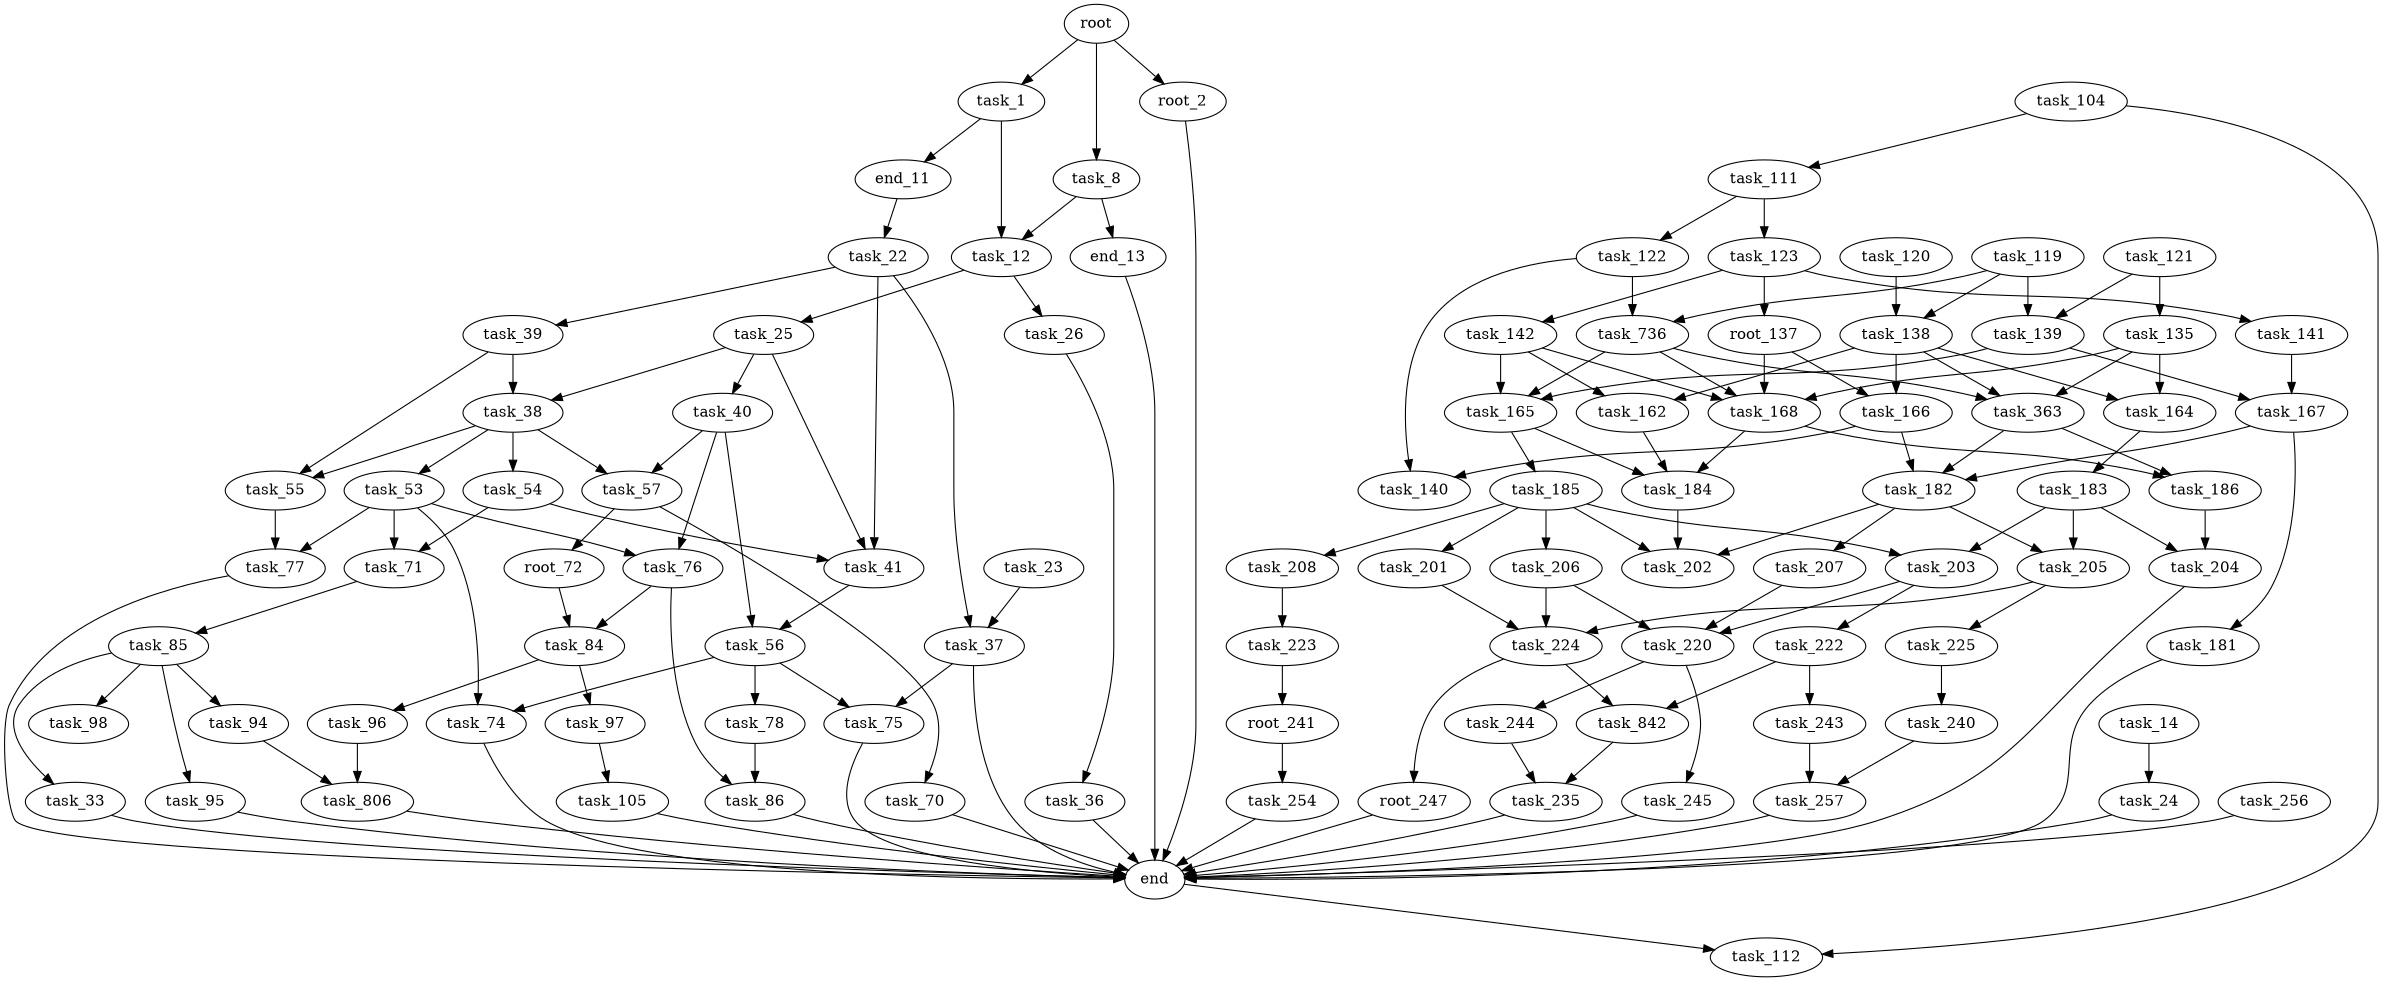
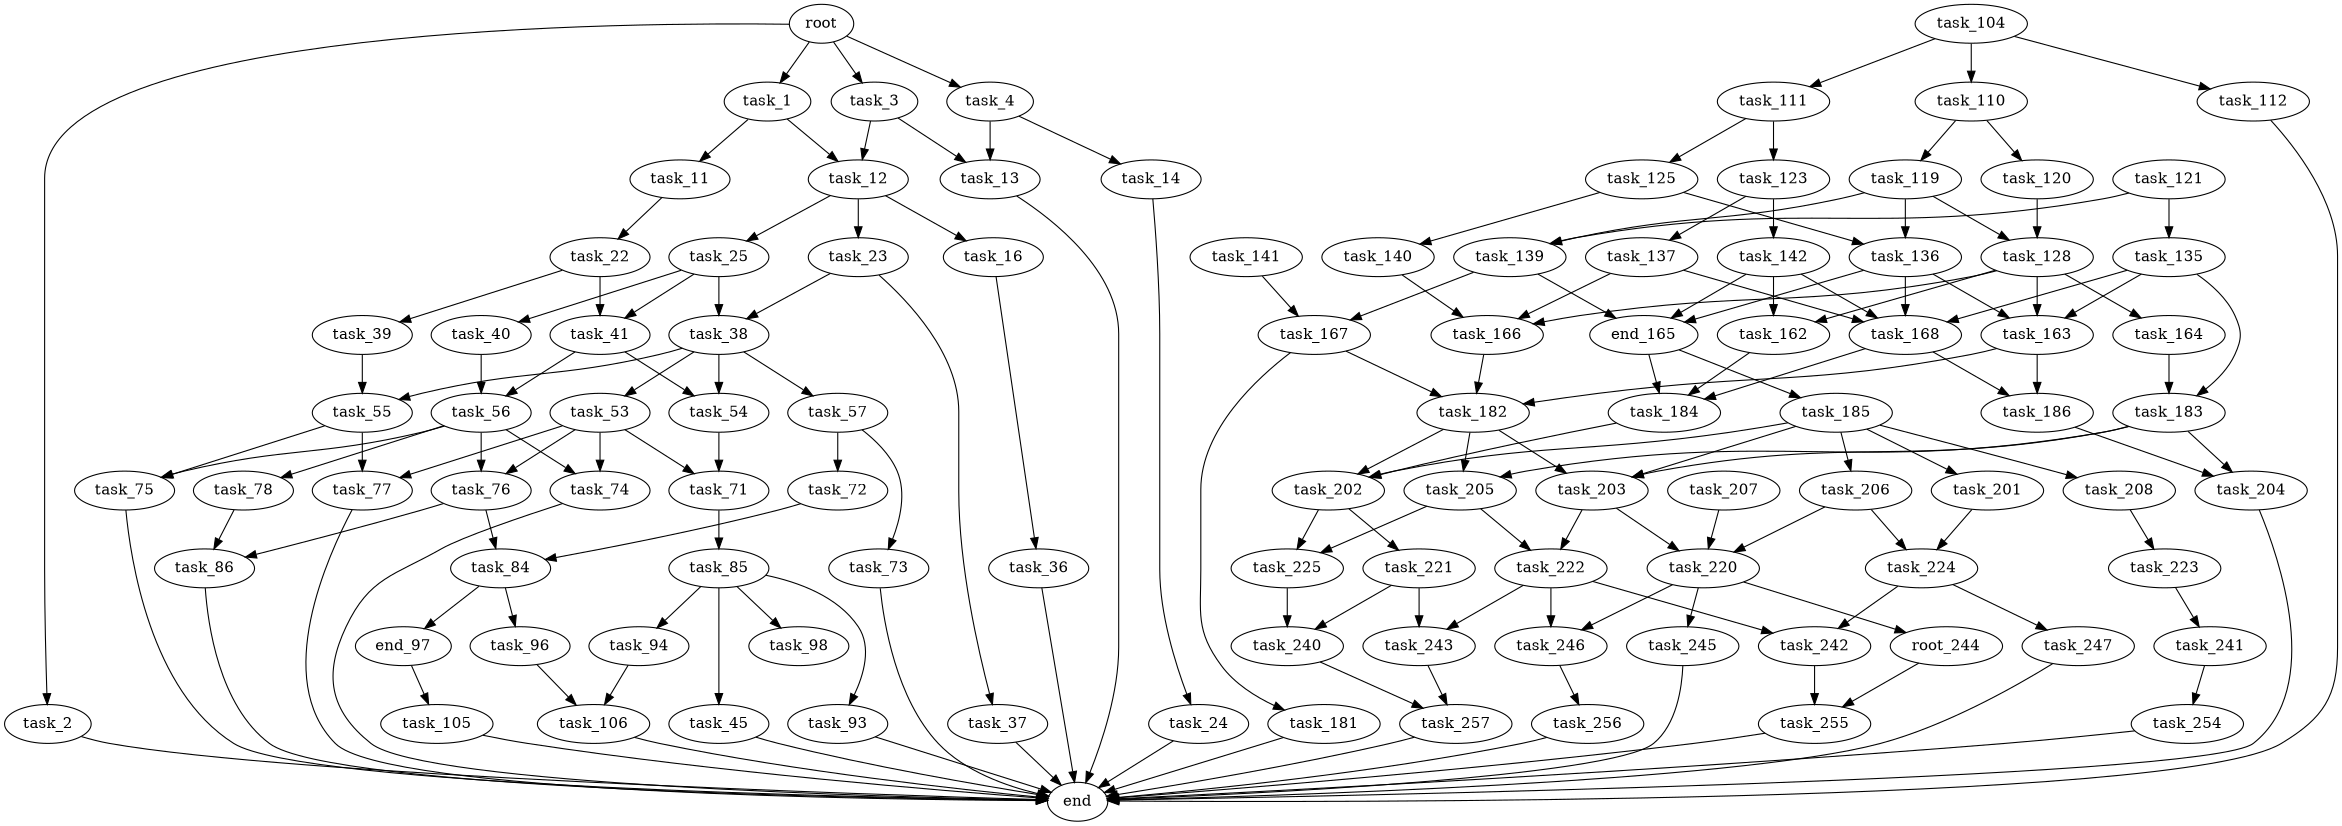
none -> (990, 102)
(1183, 102) -> (48, 724)
none -> (1971, 102)
(903, 179) -> (680, 179)
(1096, 179) -> (874, 102)
none -> (858, 213)
(1118, 257) -> (990, 179)
(1632, 257) -> (1642, 179)
(2011, 296) -> none
(1054, 335) -> (993, 257)
(1632, 335) -> (1905, 257)
(1764, 335) -> (1642, 257)
(1896, 335) -> (2037, 257)
(2160, 366) -> (2240, 330)
(513, 369) -> (793, 293)
(1501, 413) -> (1644, 335)
(2028, 413) -> (2037, 335)
(954, 439) -> none
(681, 448) -> none
(1670, 451) -> (1432, 296)
(699, 485) -> (481, 444)
none -> (1310, 525)
(1869, 526) -> (1542, 458)
(676, 533) -> (653, 370)
(554, 568) -> (838, 491)
none -> (1419, 568)
(1837, 606) -> (1501, 526)
none -> (1551, 646)
(929, 682) -> (249, 450)
(595, 724) -> (403, 646)
(1282, 724) -> (2210, 646)
(1501, 724) -> (1946, 646)
(1632, 724) -> (1815, 646)
(75, 802) -> (838, 724)
(195, 802) -> (719, 724)
(357, 802) -> (594, 724)
(915, 802) -> (879, 568)
(1414, 802) -> (2078, 646)
(1546, 802) -> (1815, 724)
(1444, 916) -> (2034, 782)
